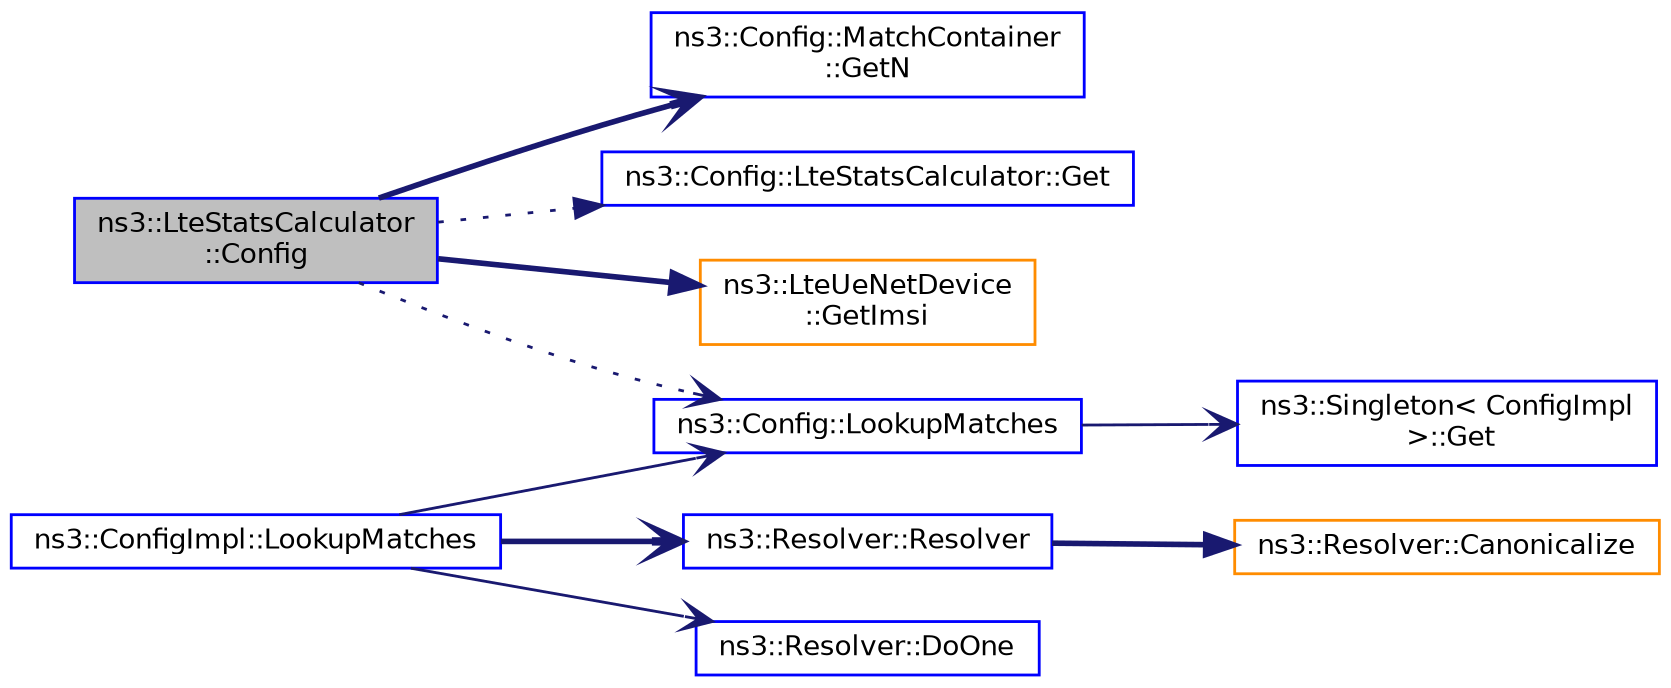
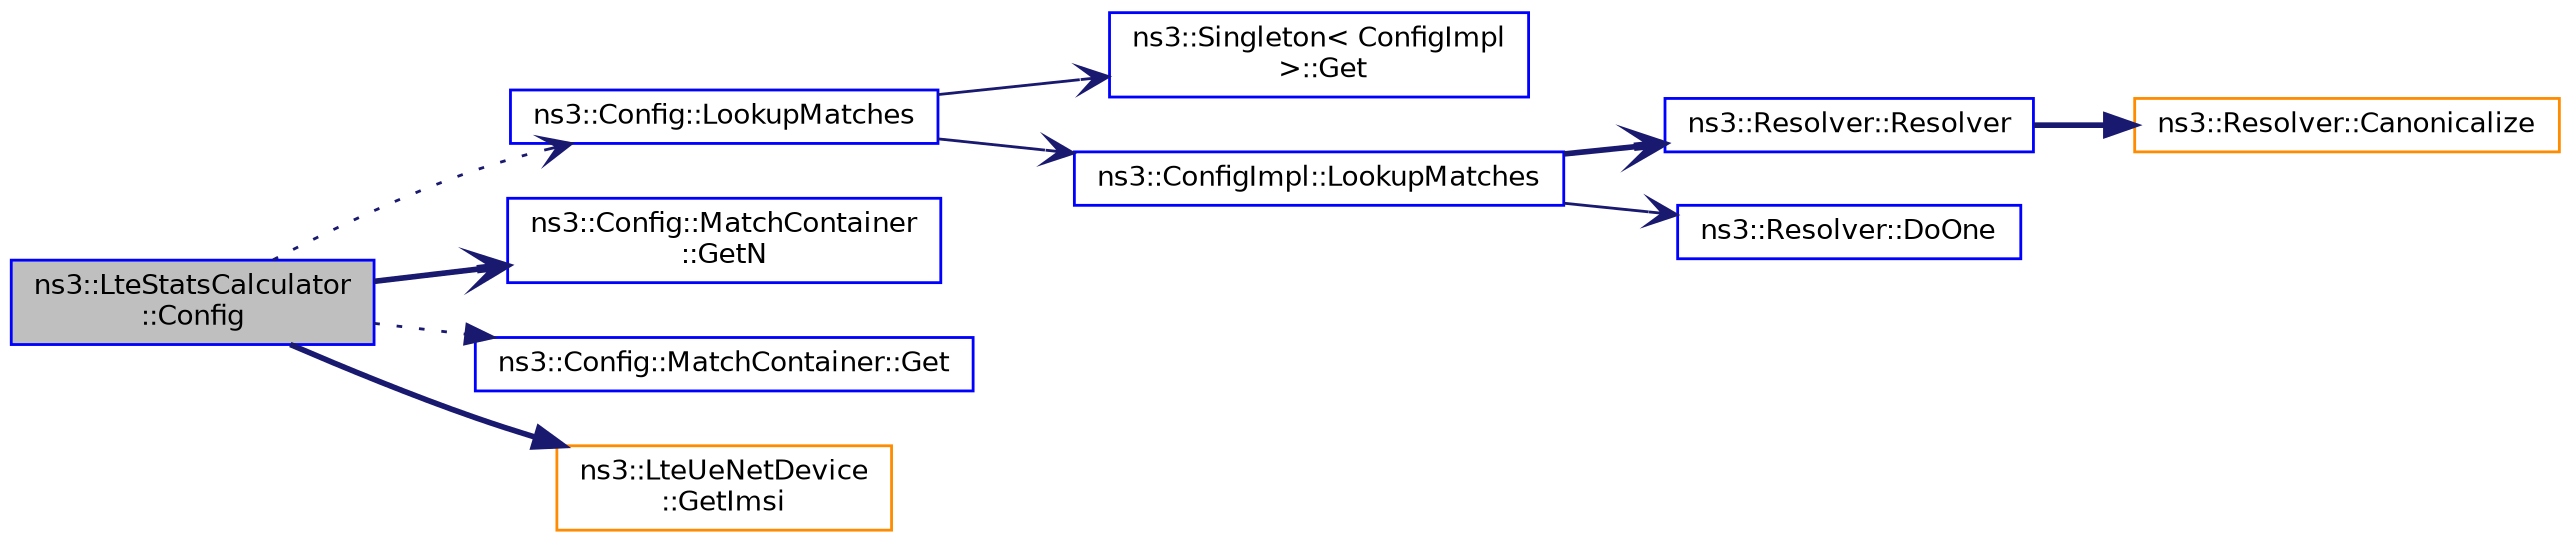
(868, 179) -> (724, 364)
(548, 486) -> (992, 144)
